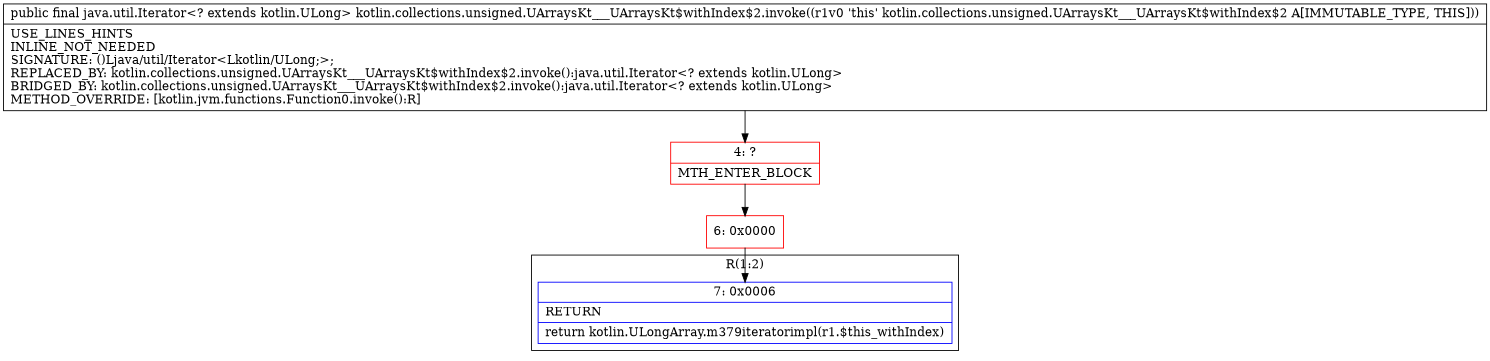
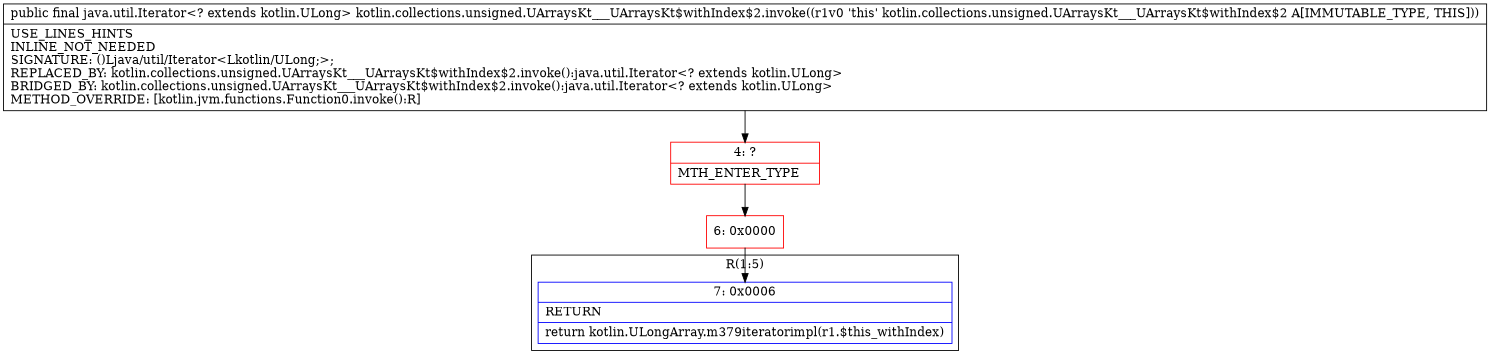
(745, 173) -> (739, 173)
(745, 265) -> (745, 265)
